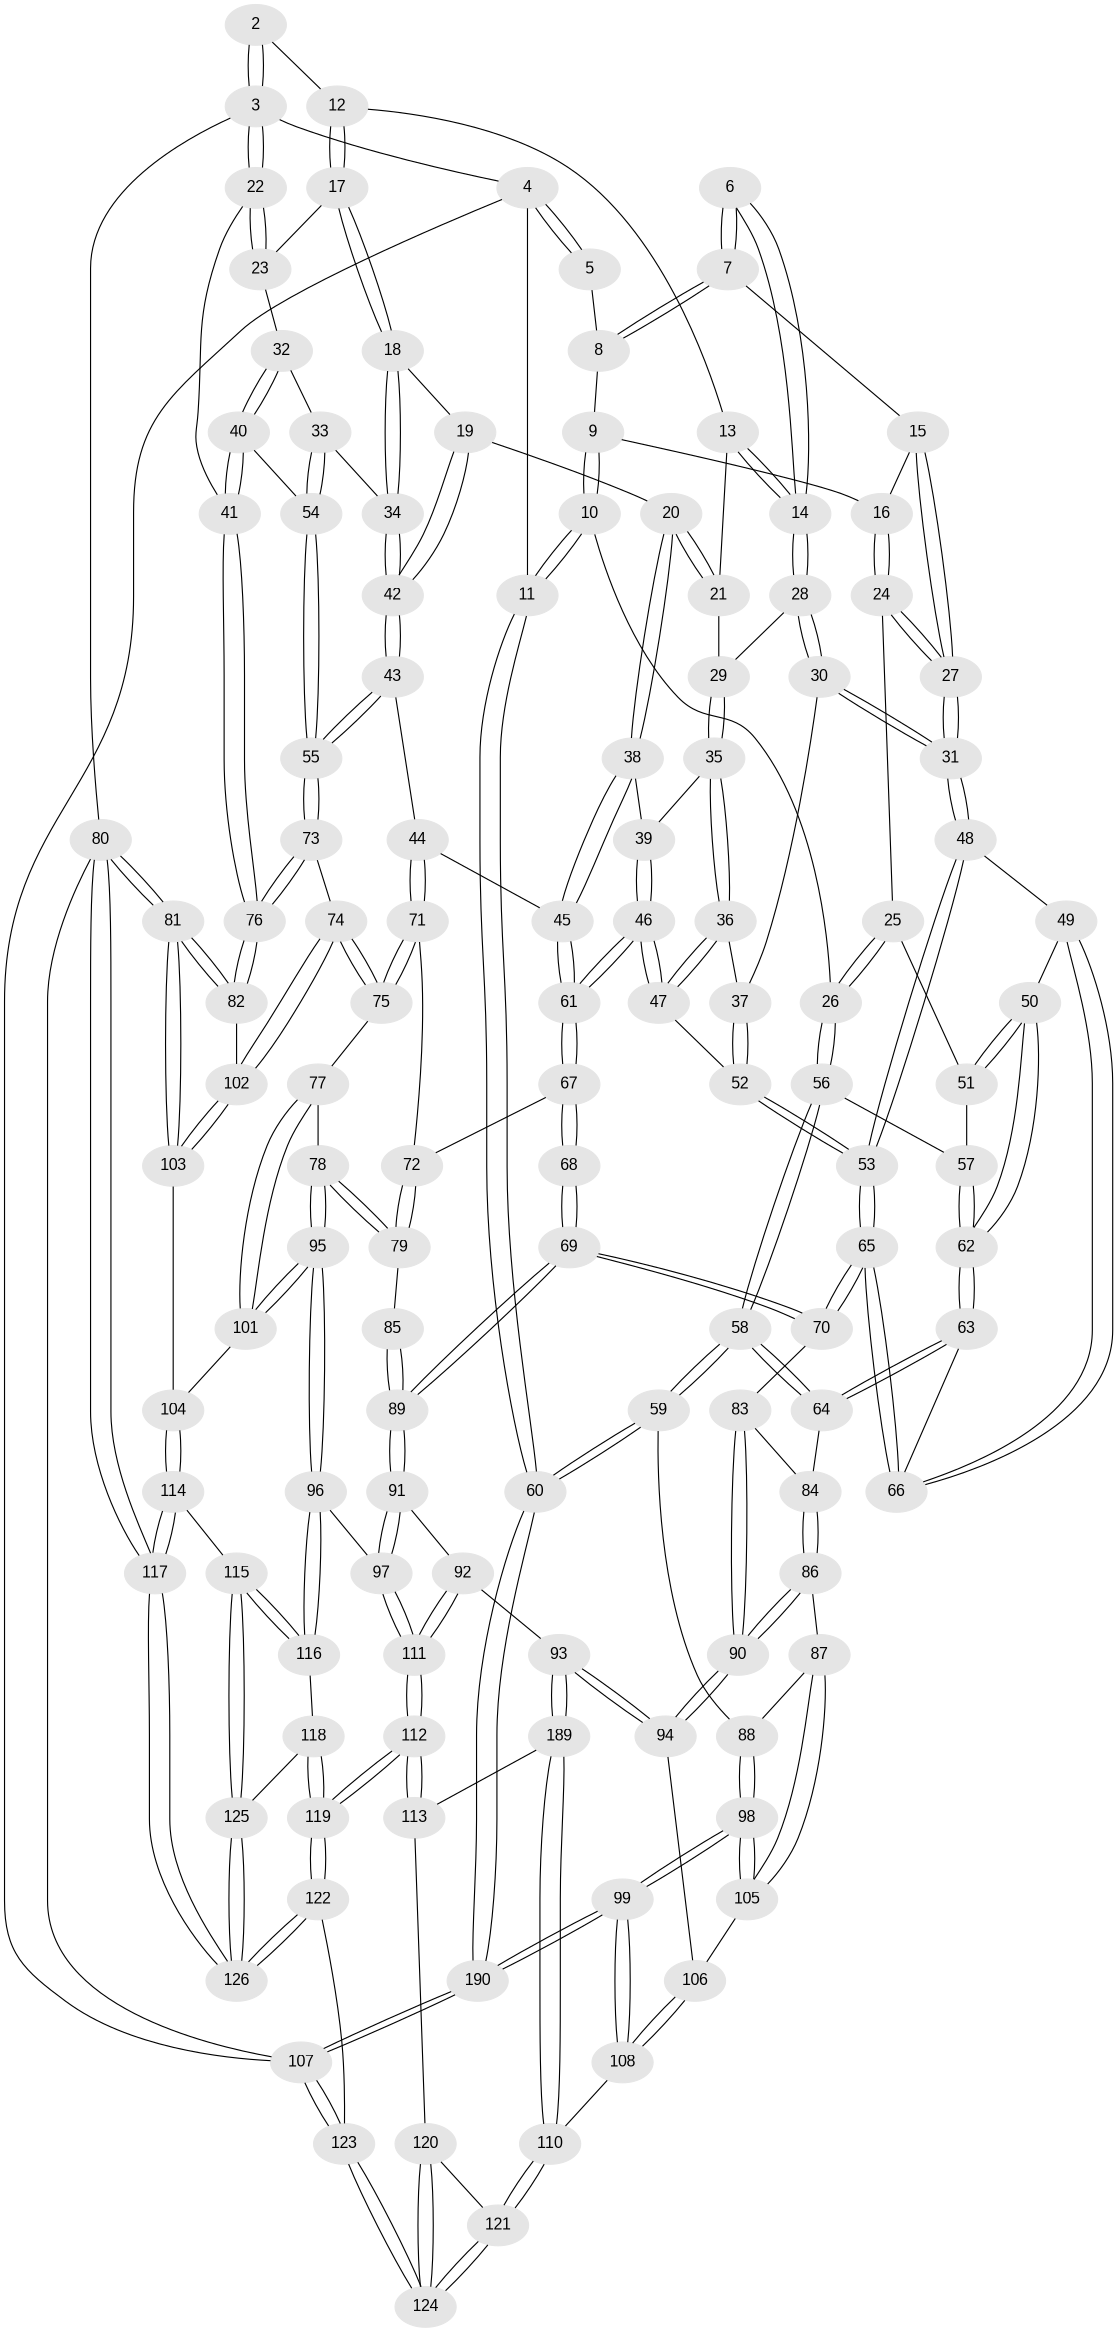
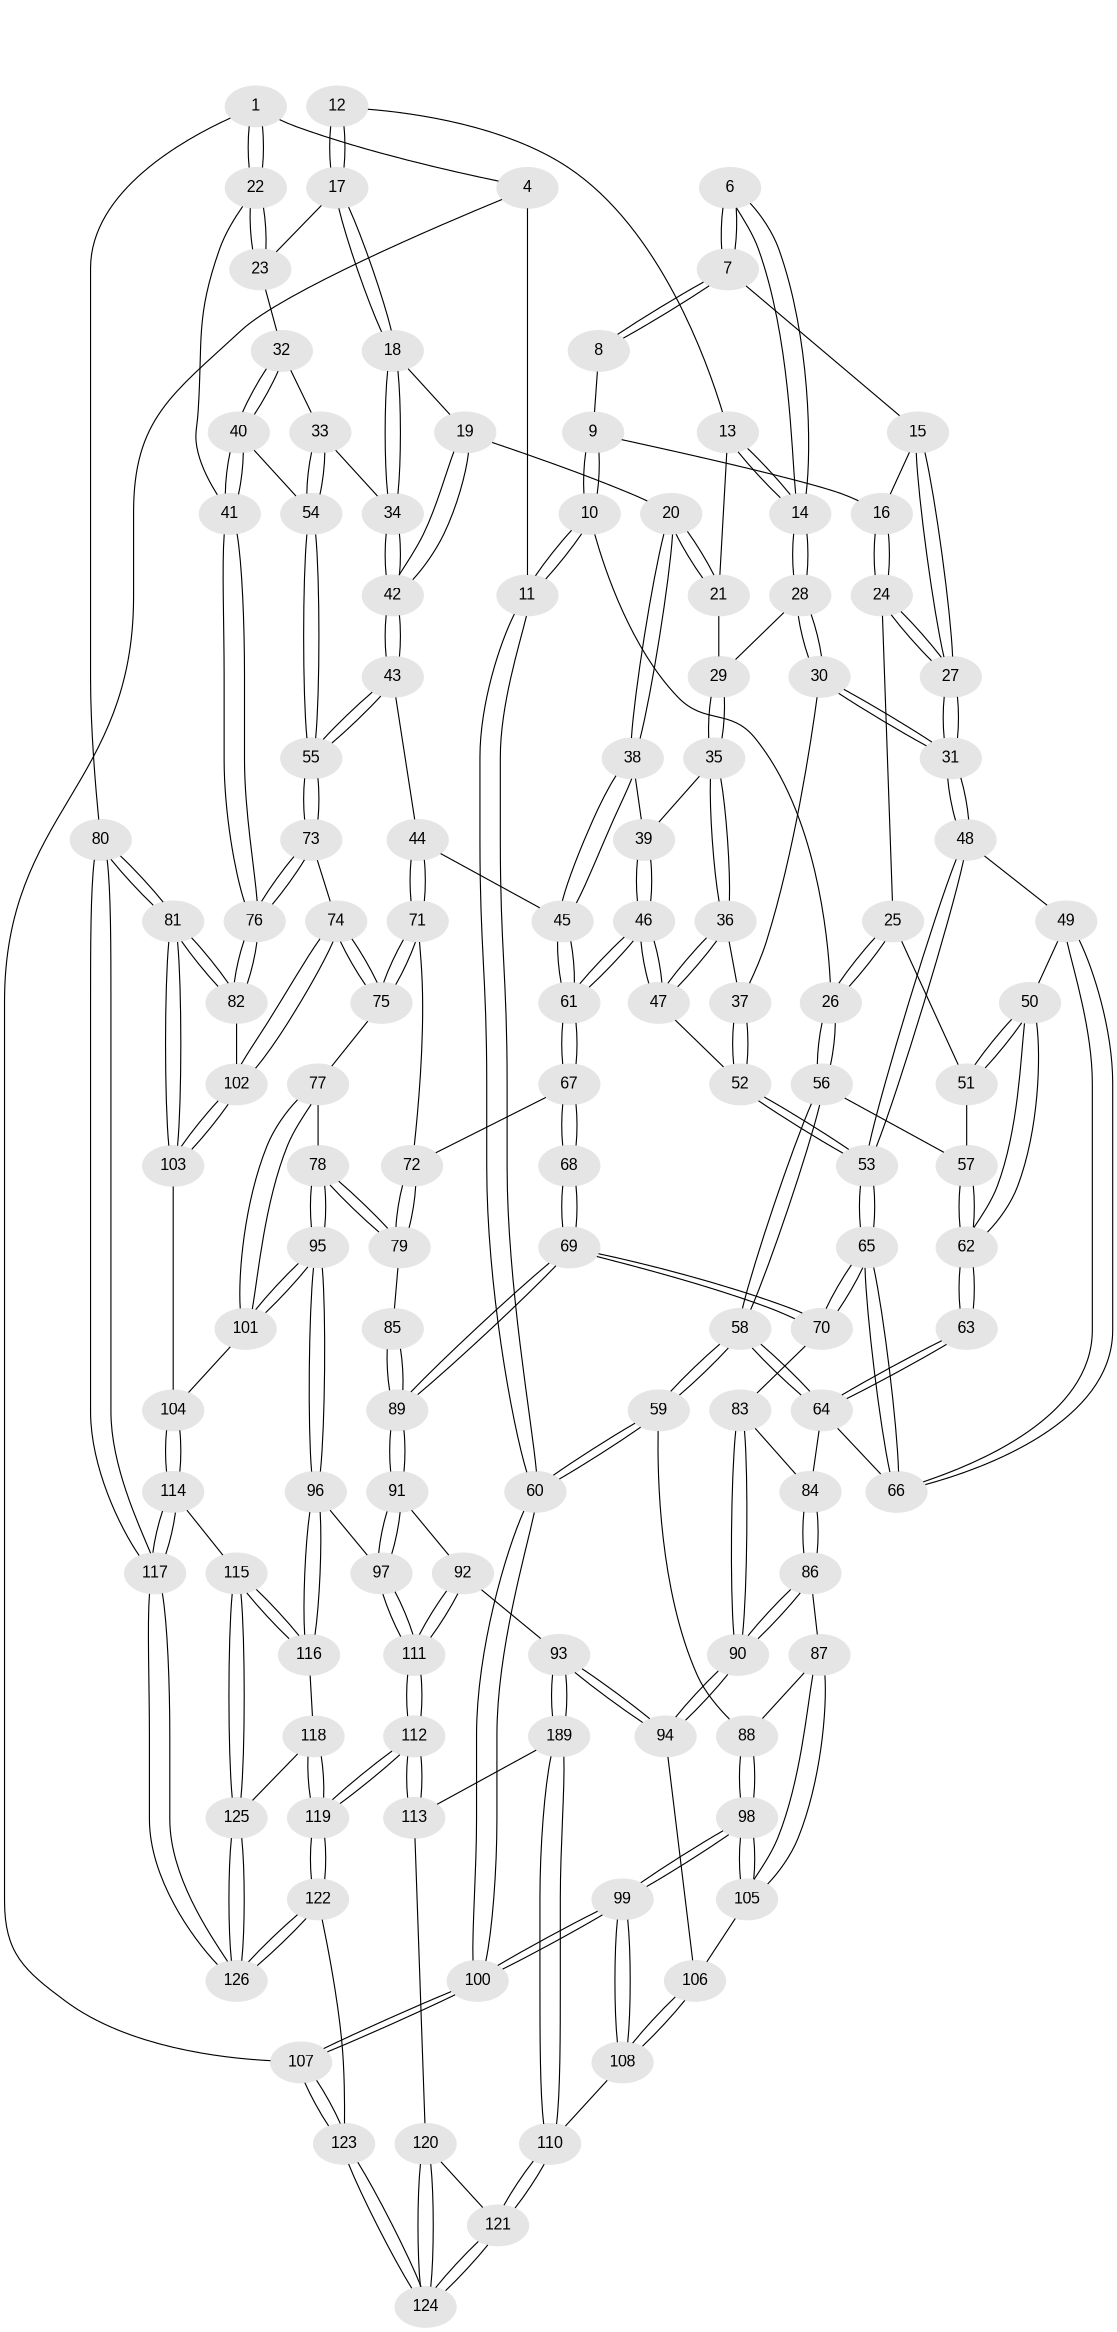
(256, 25) -> none
(256, 106) -> (256, 106)
(590, 269) -> none
(932, 1410) -> (859, 1451)
(48, 1523) -> none
(478, 1981) -> (478, 1981)
